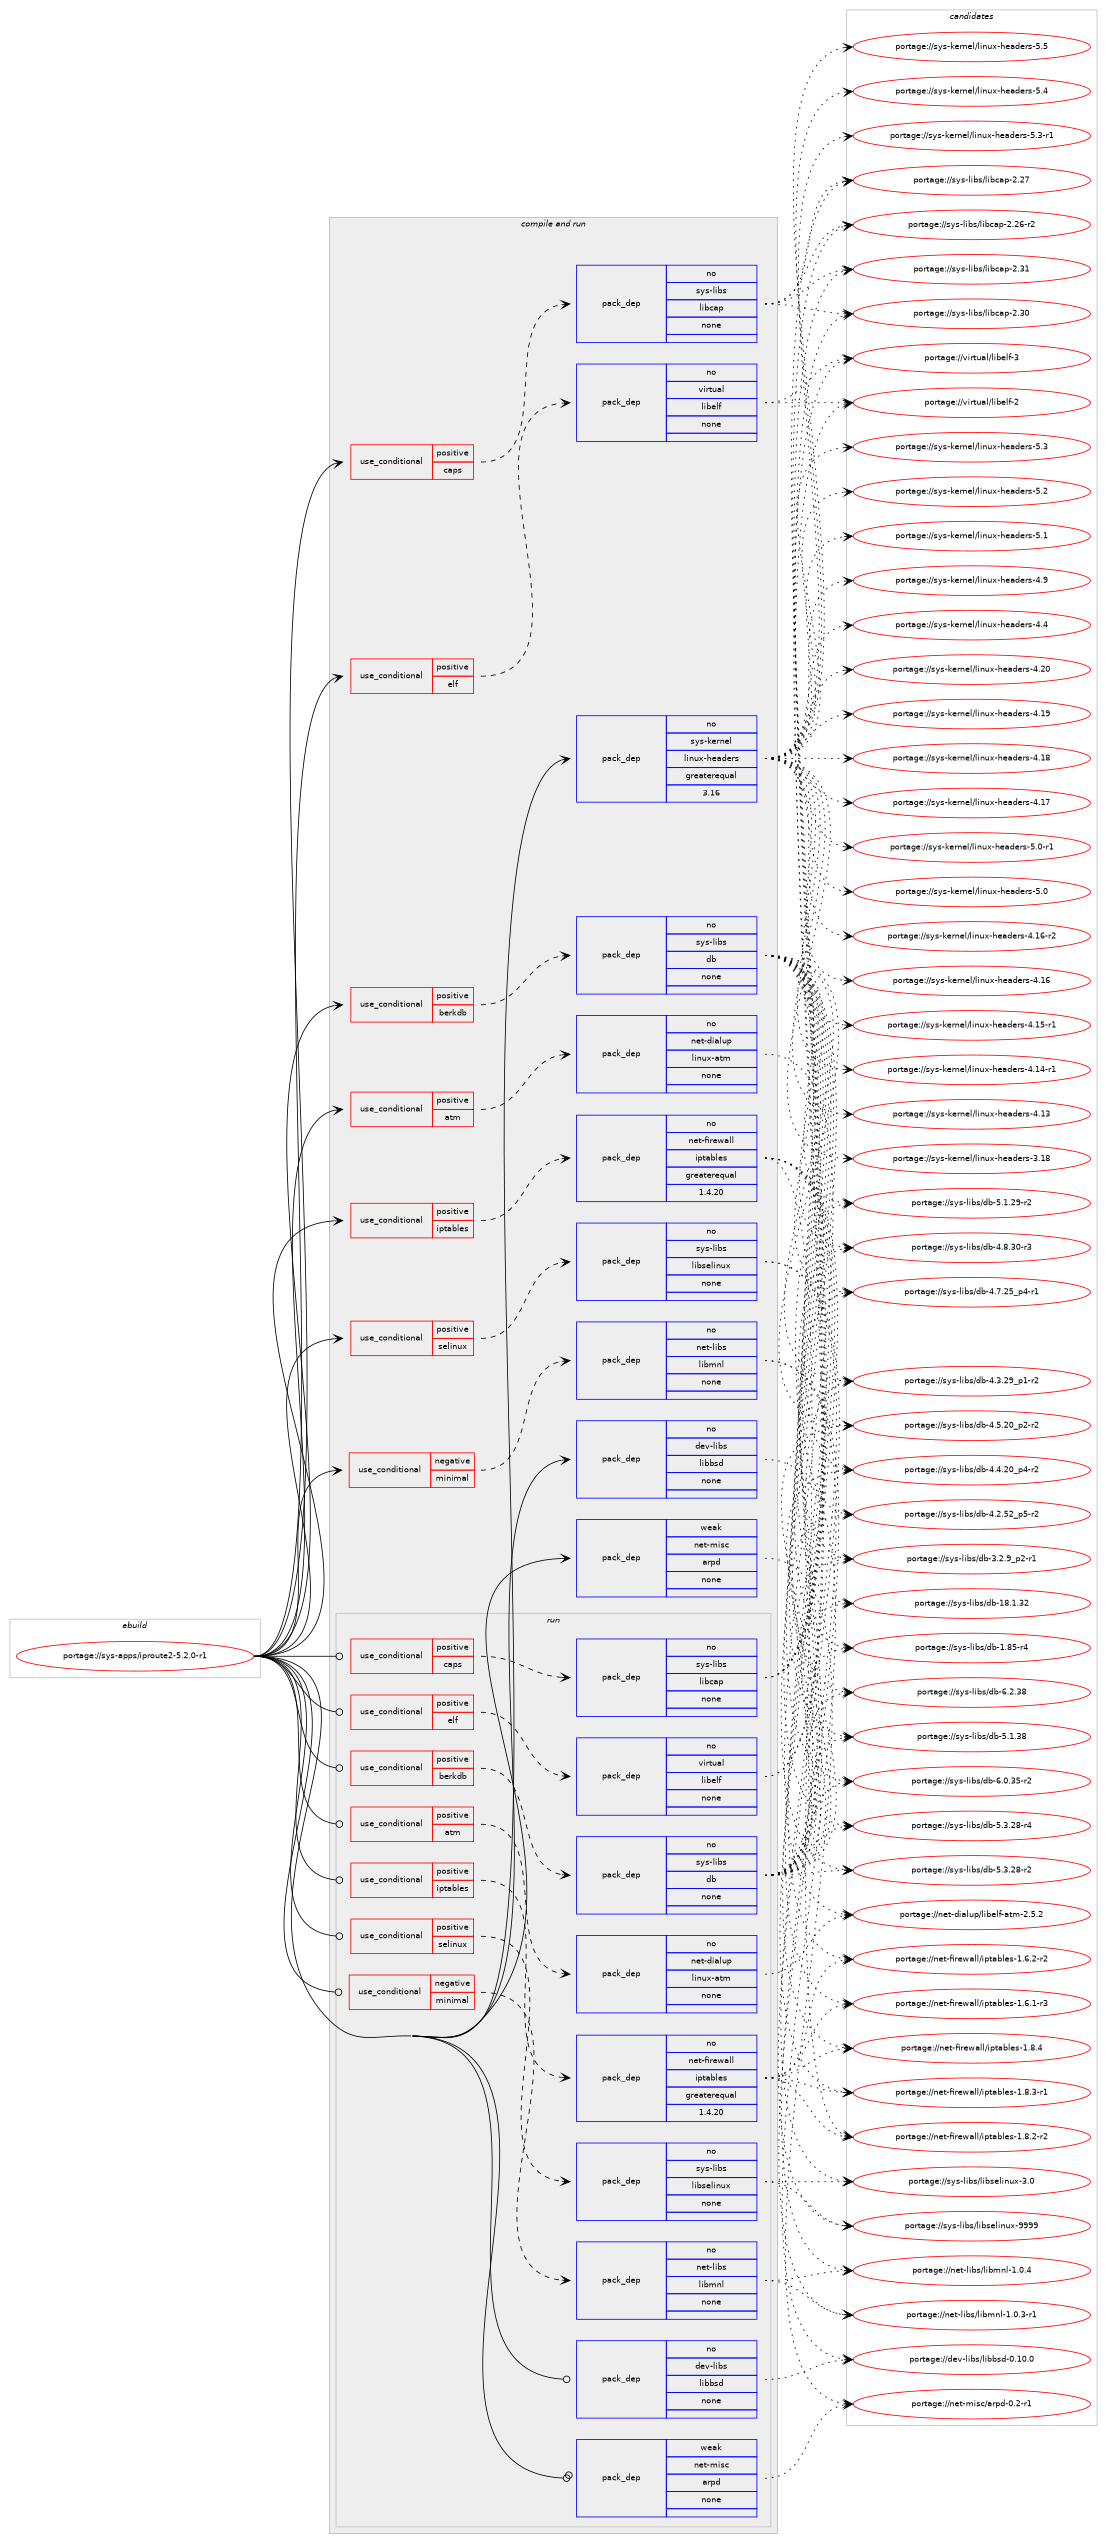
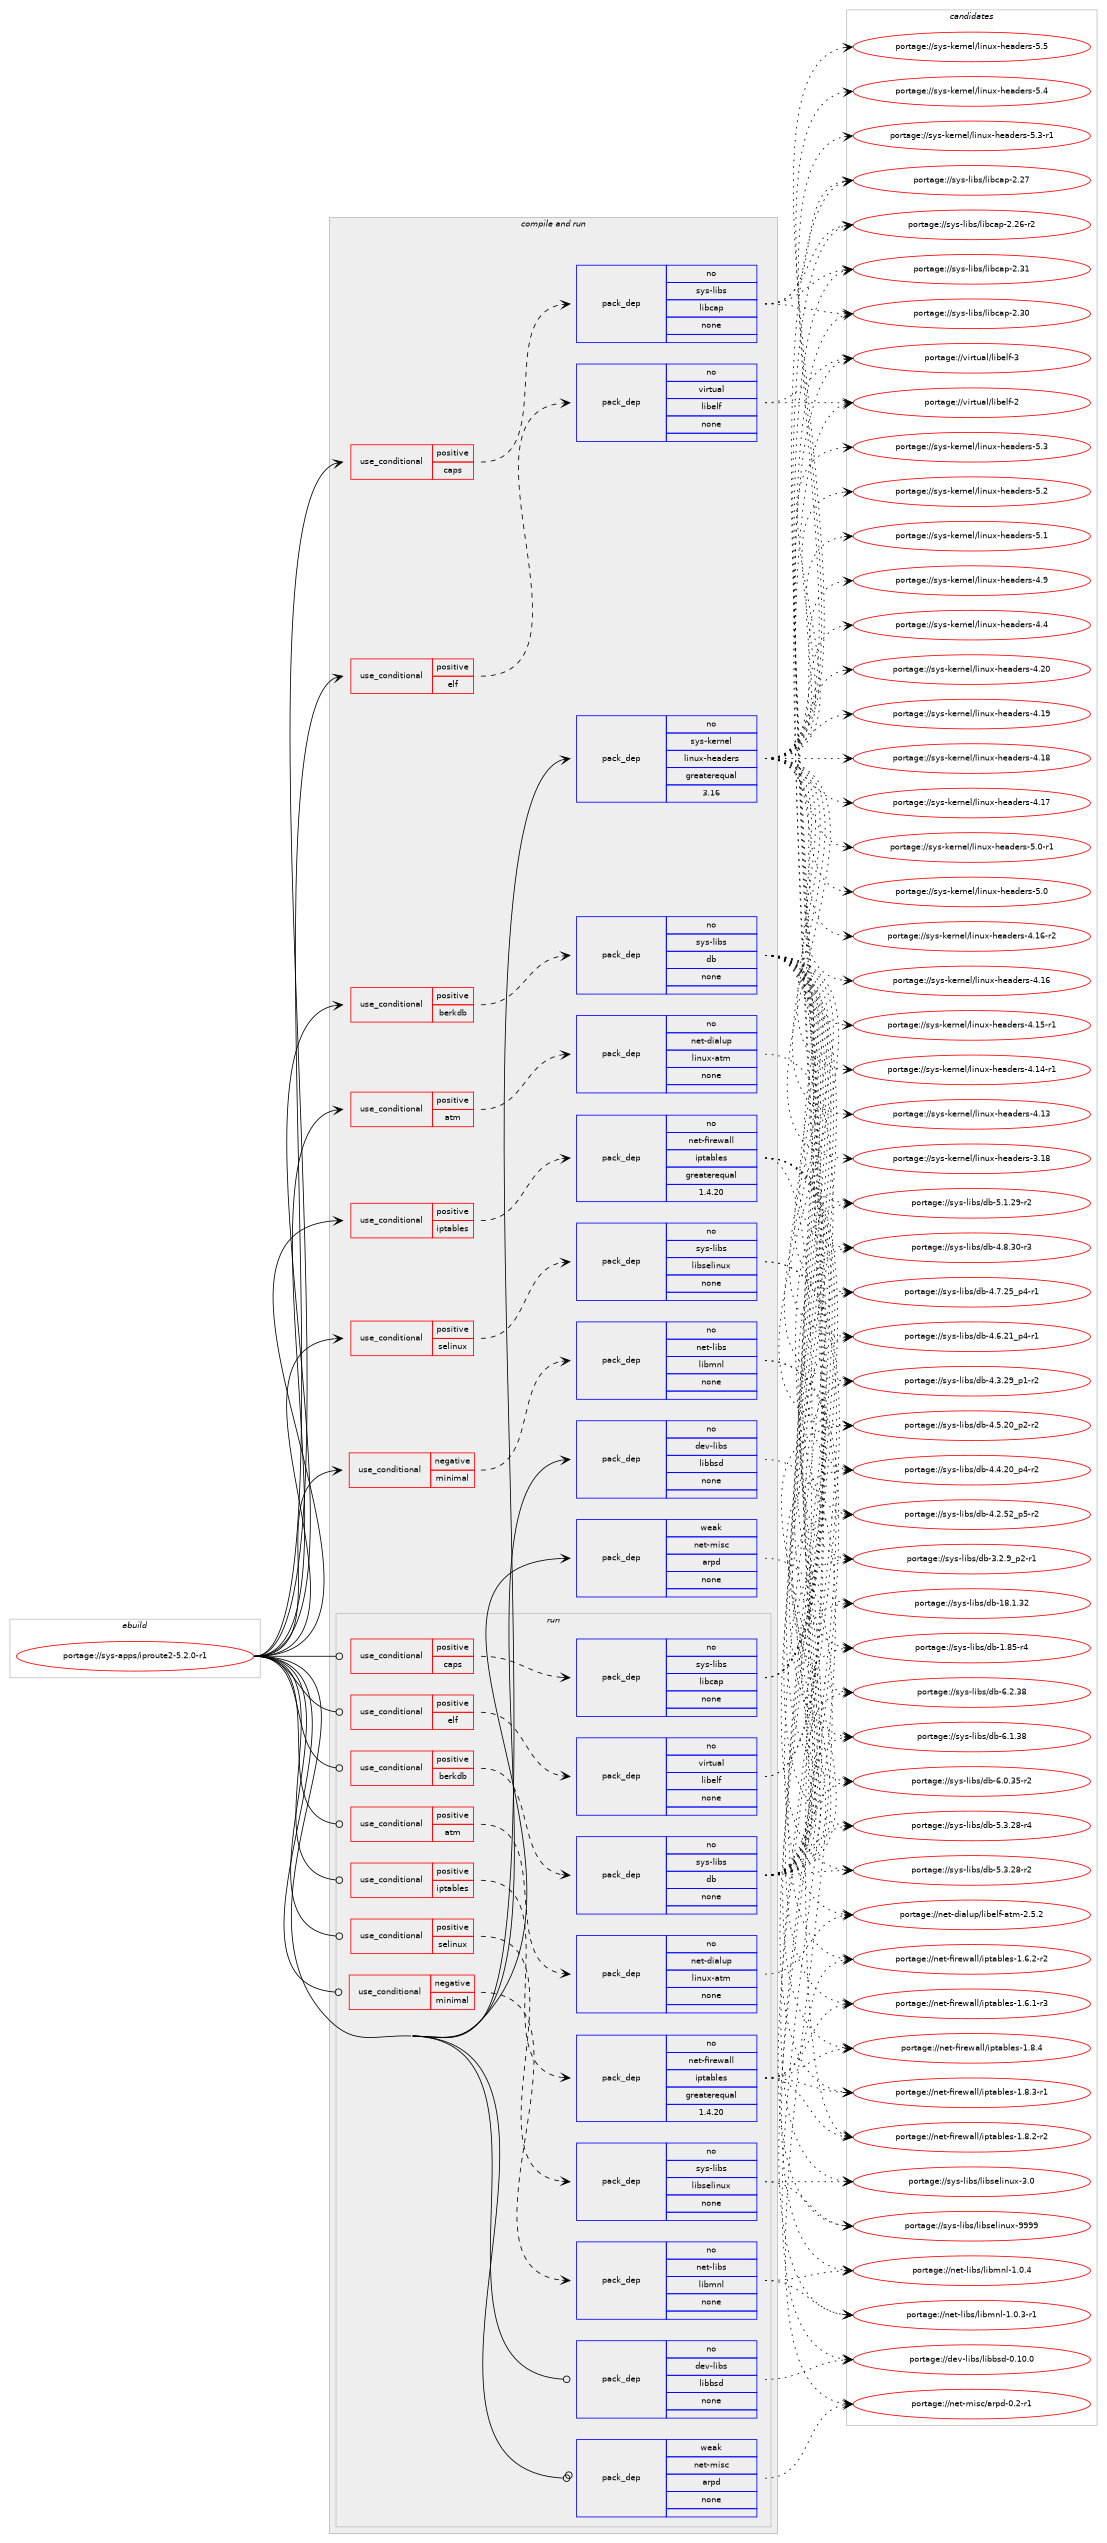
none -> (972, 1337)
(972, 1737) -> (972, 1737)
